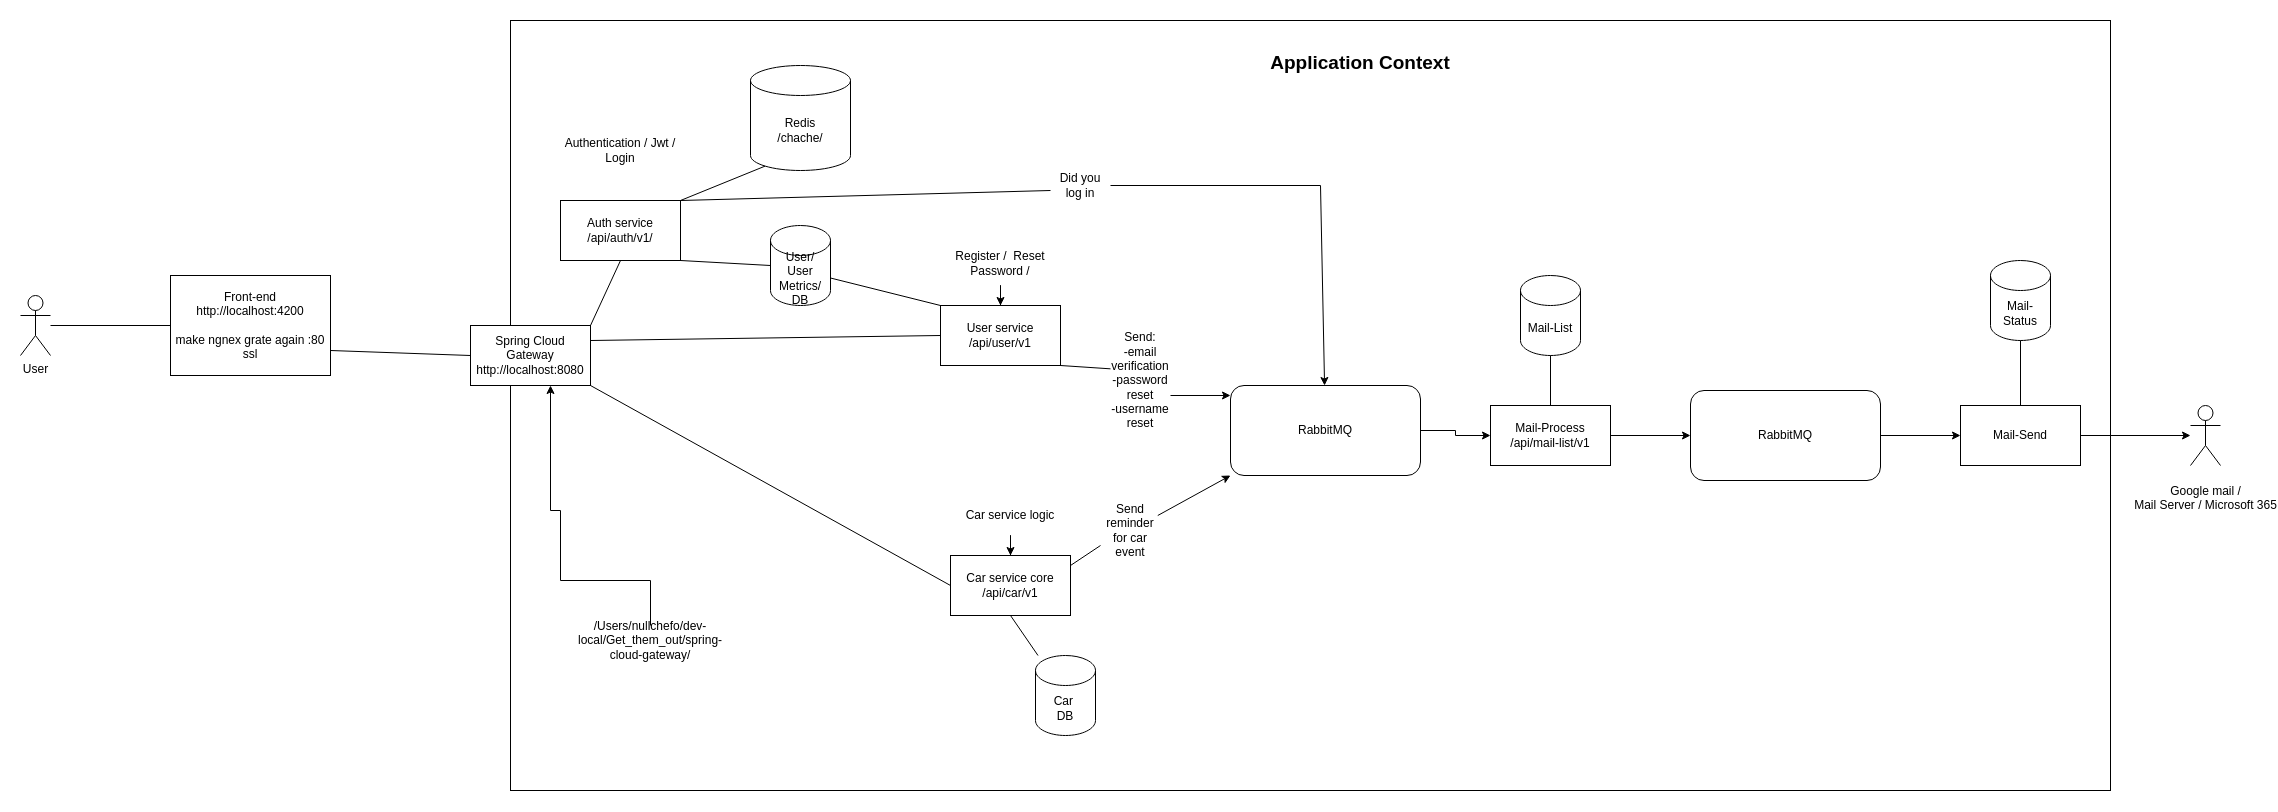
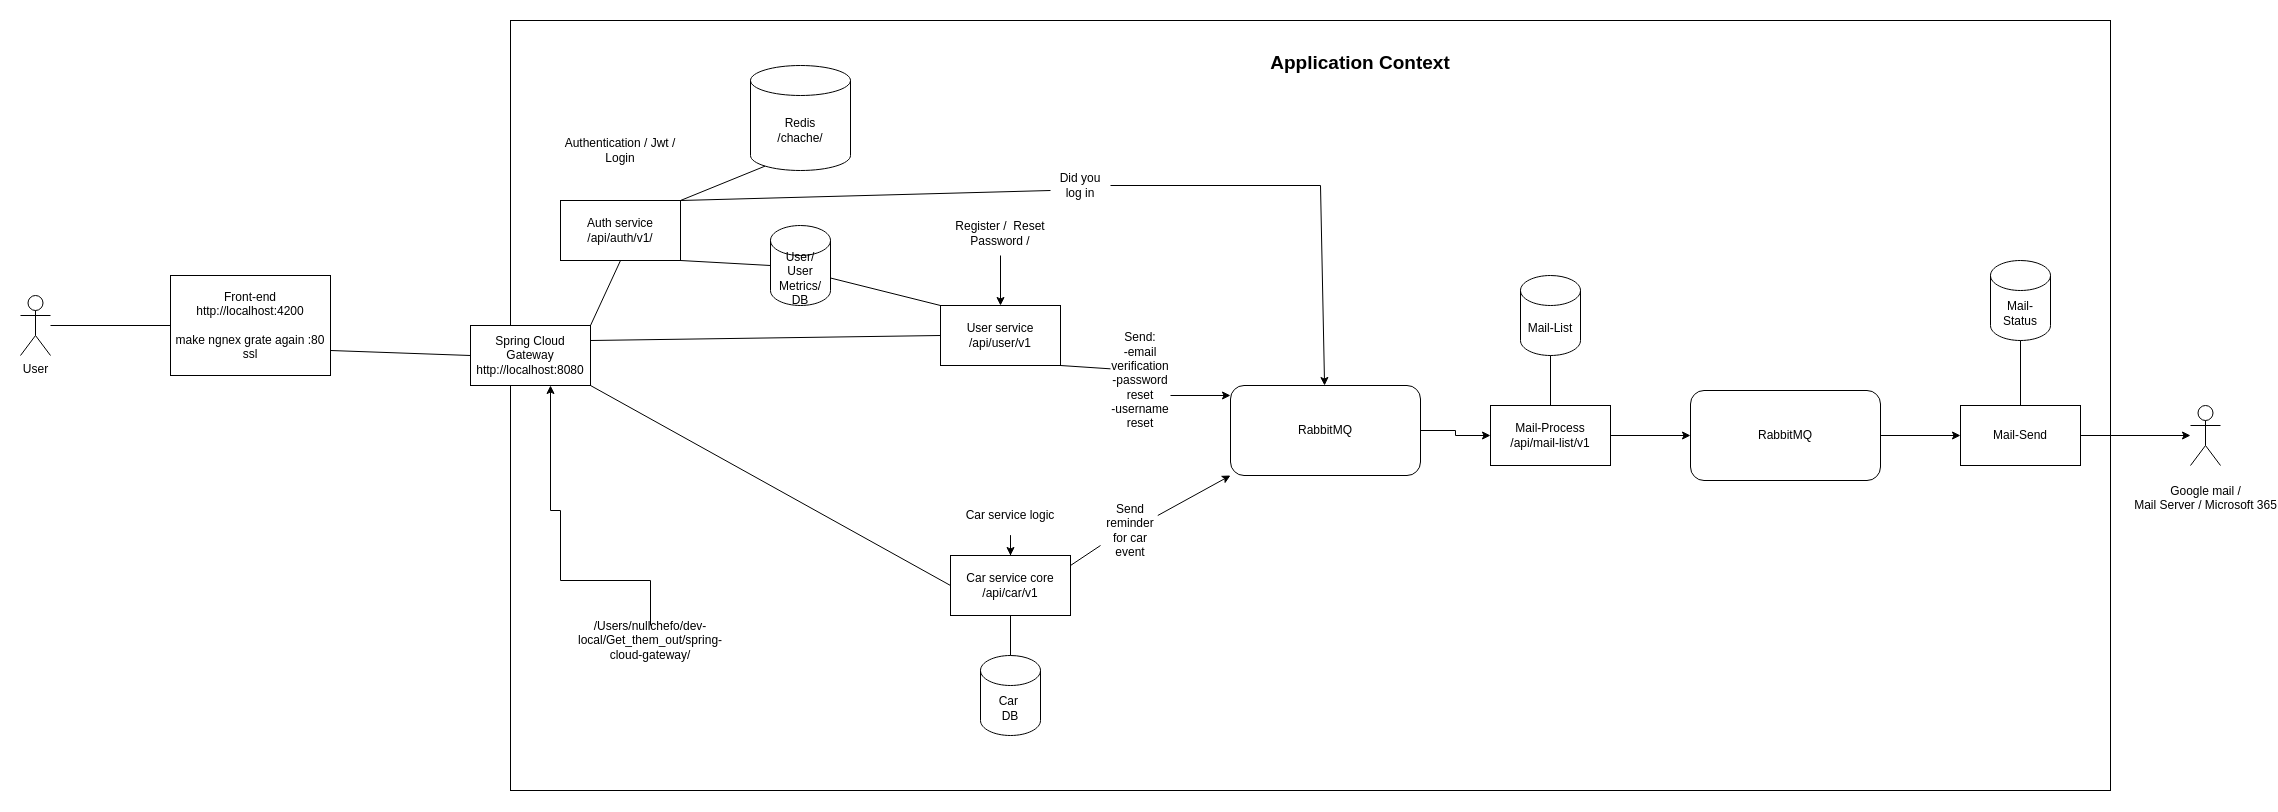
(1001, 263) -> (1001, 233)
(1066, 696) -> (1011, 696)
